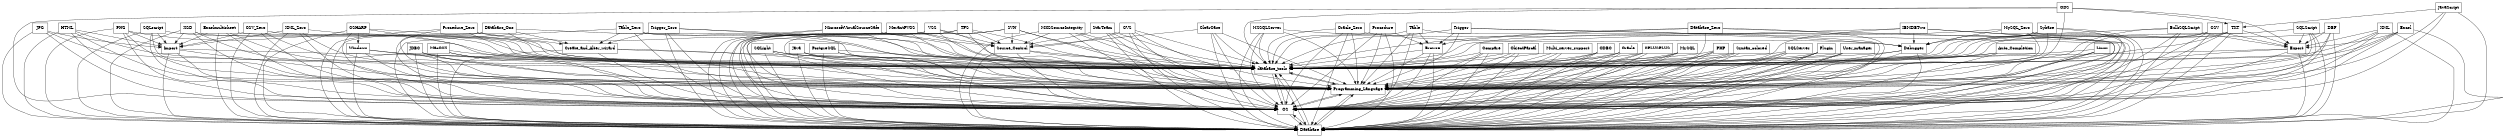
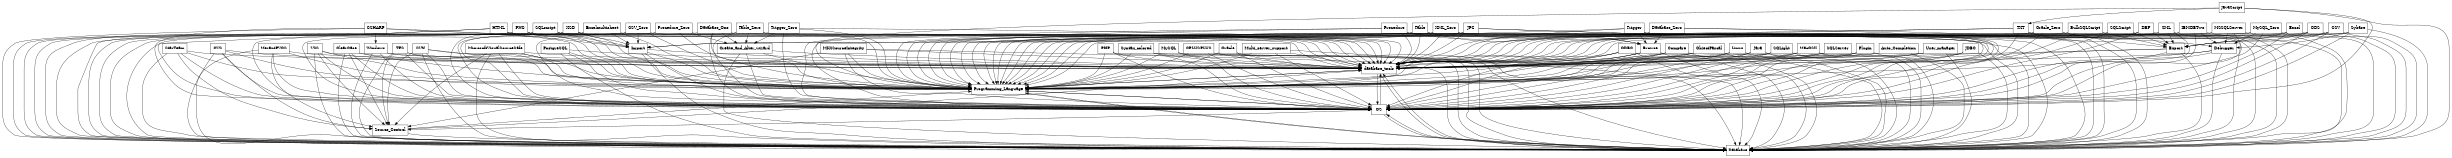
(2172, 15) -> (2357, 137)
none -> (1164, 36)
(1085, 96) -> (891, 121)
